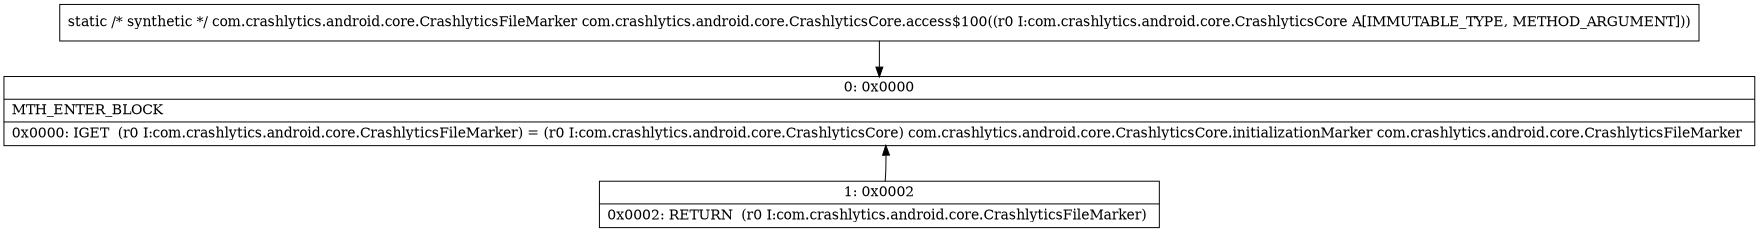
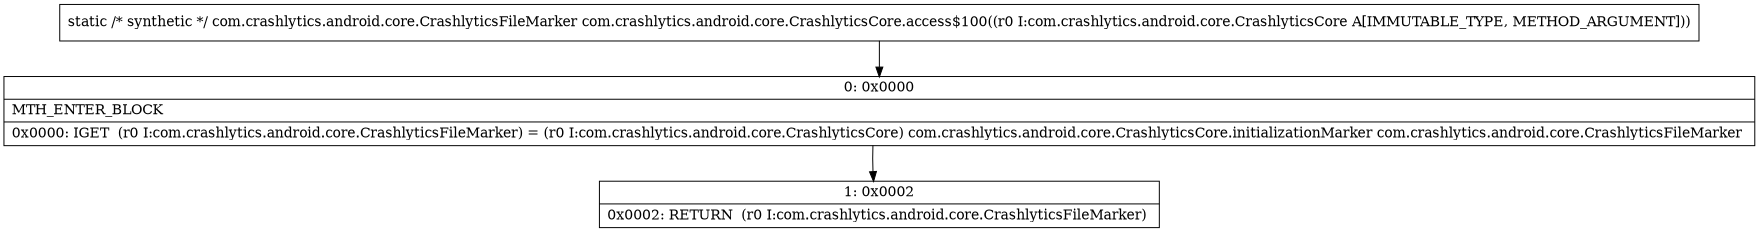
(886, 168) -> (873, 158)
